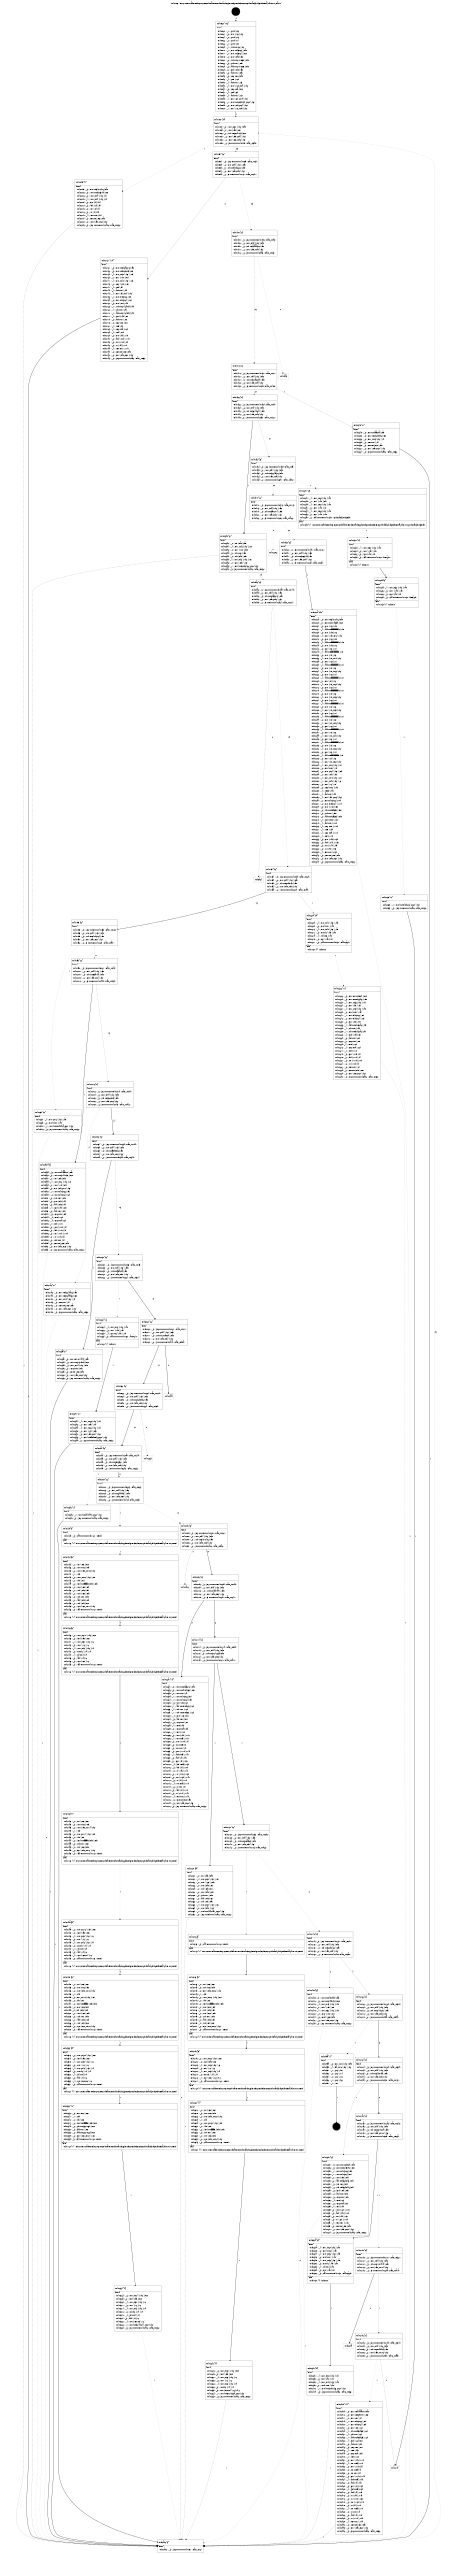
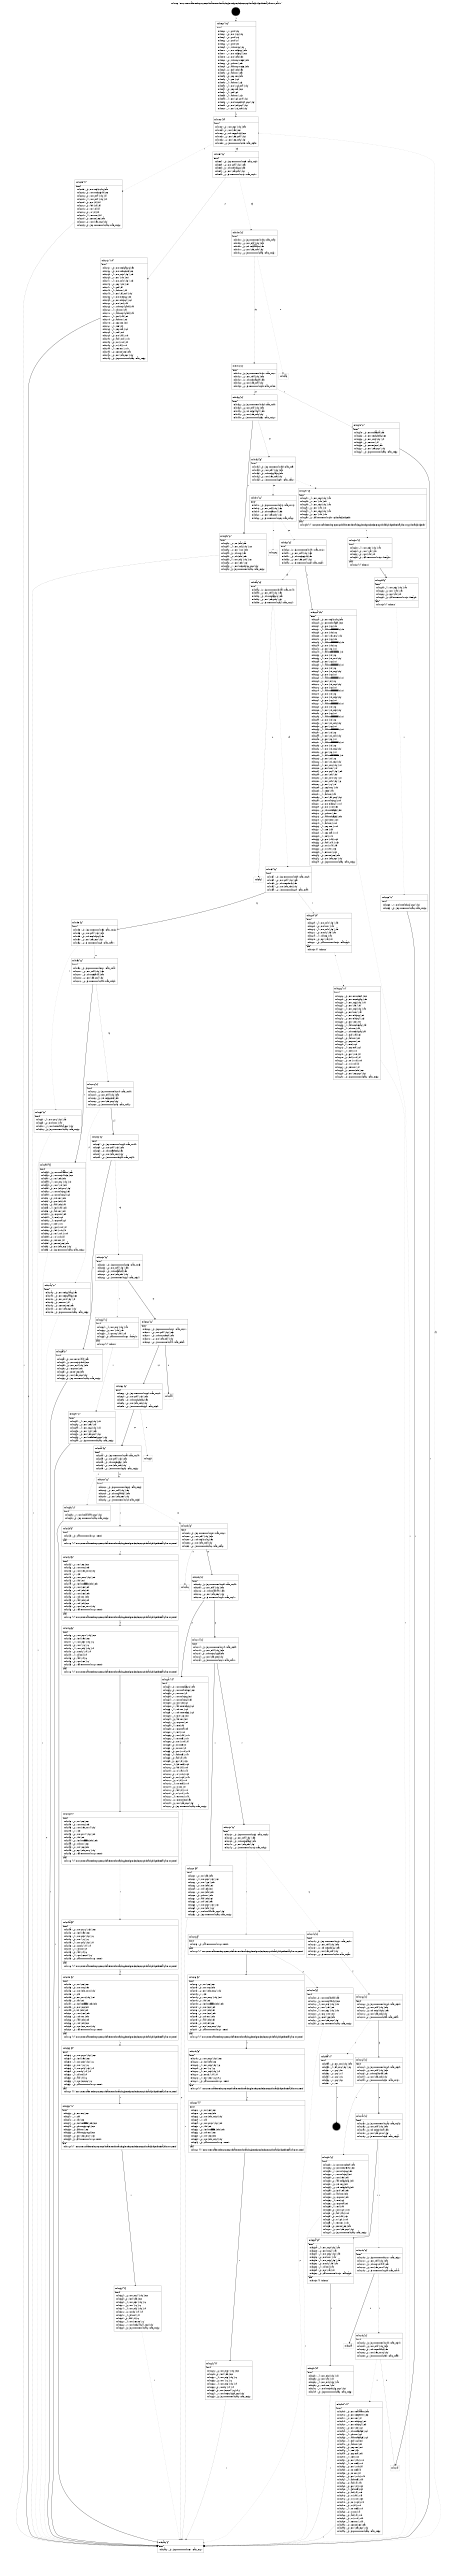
(260, 576) -> (288, 573)
(105, 1379) -> (105, 1379)
(330, 1972) -> (296, 1968)
